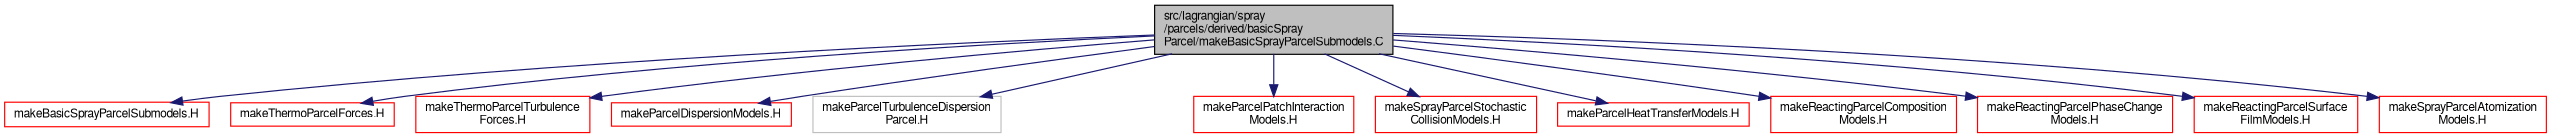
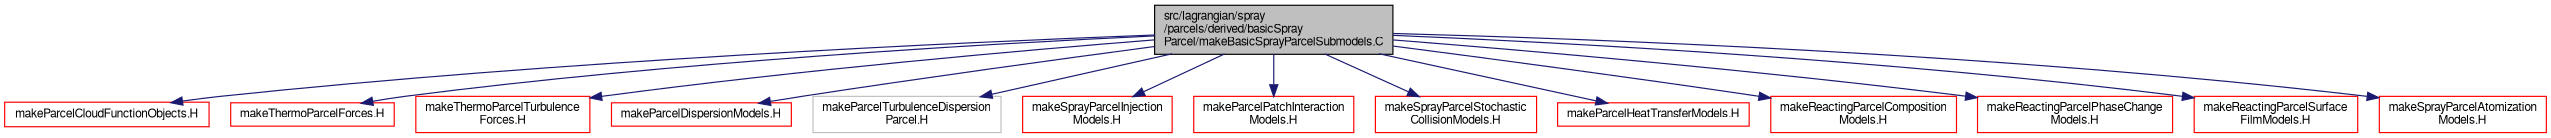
(107, 114) -> (107, 114)
none -> (1097, 114)
